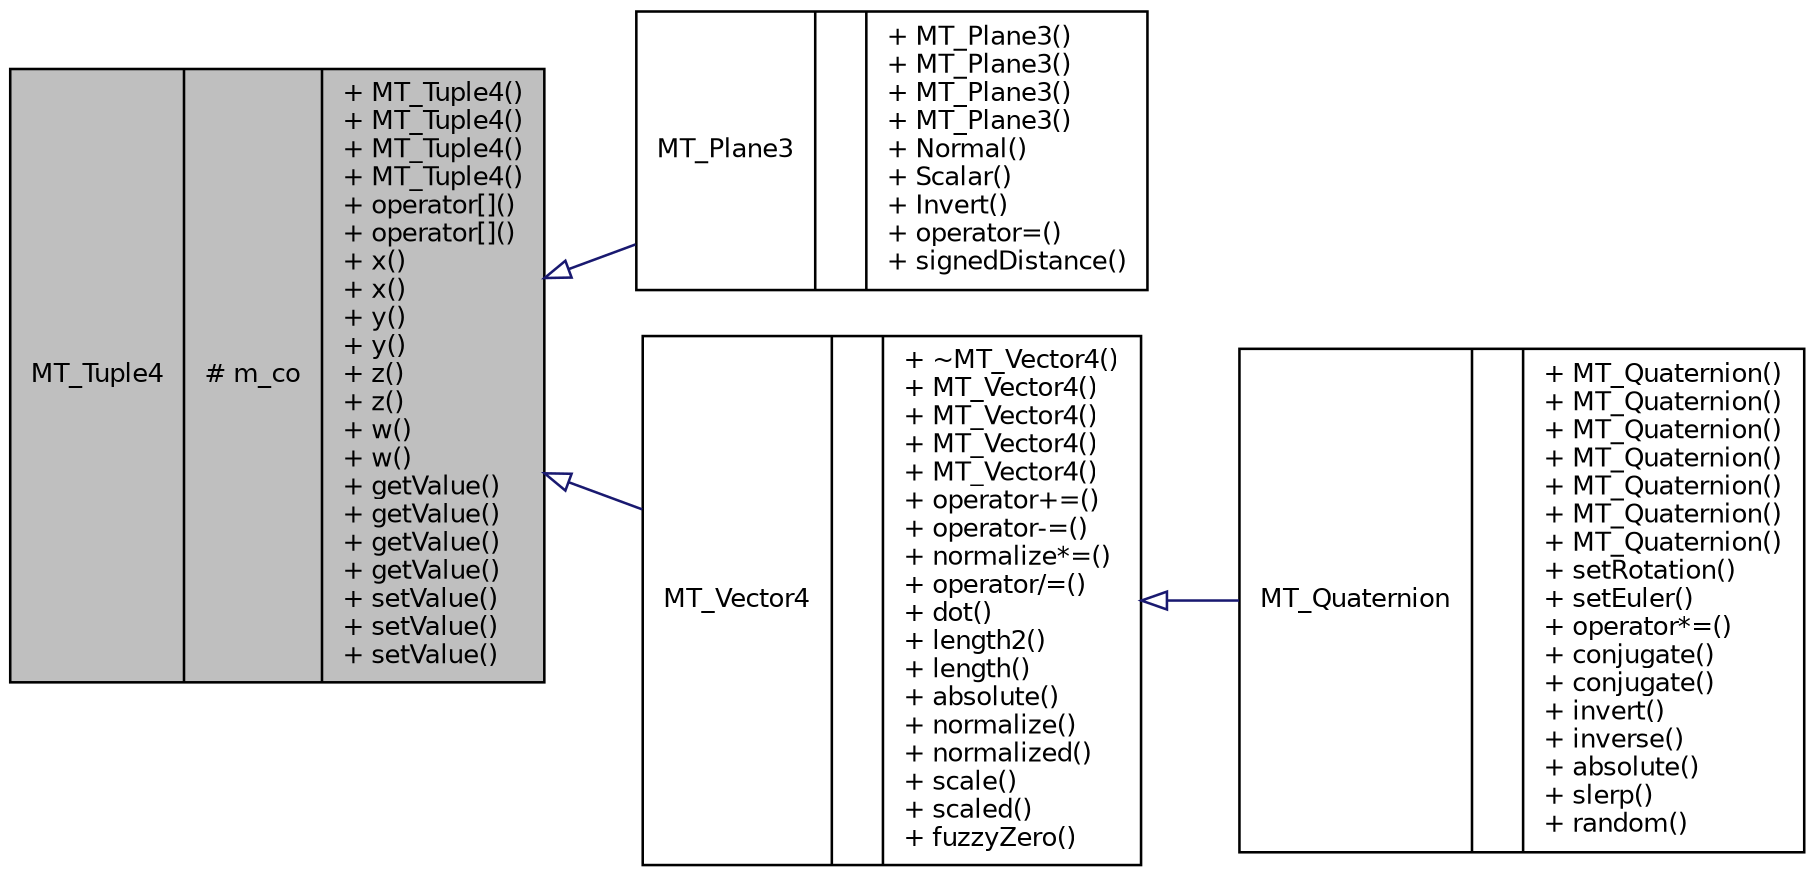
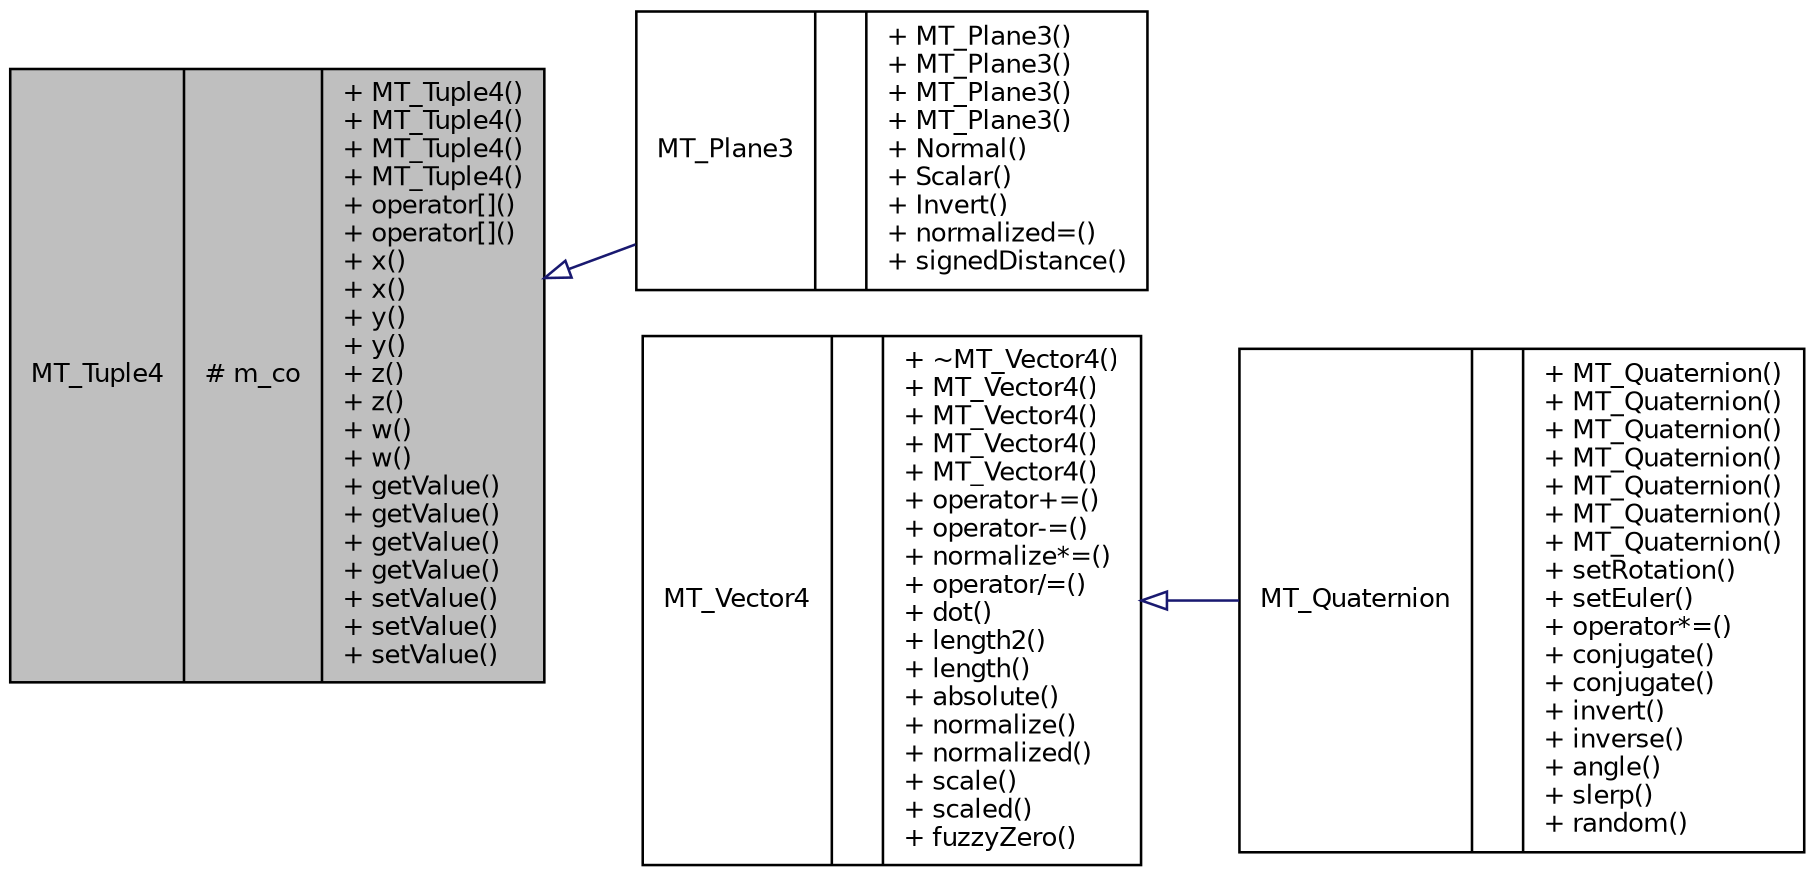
(975, 234) -> (992, 234)
(606, 496) -> none
(1621, 768) -> (1602, 768)
